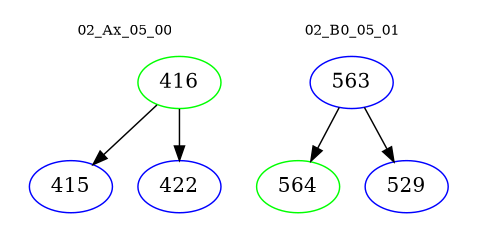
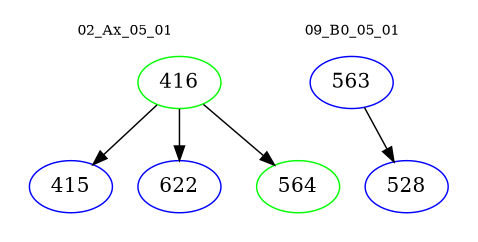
(125, 31) -> (125, 31)
(352, 31) -> (352, 31)
(328, 128) -> (223, 121)
(179, 187) -> (179, 187)
(407, 187) -> (407, 187)
